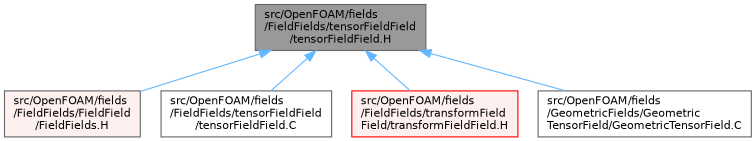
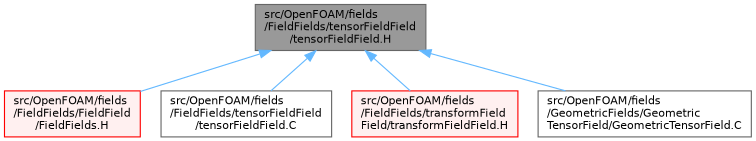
(72, 114) -> (72, 114)
